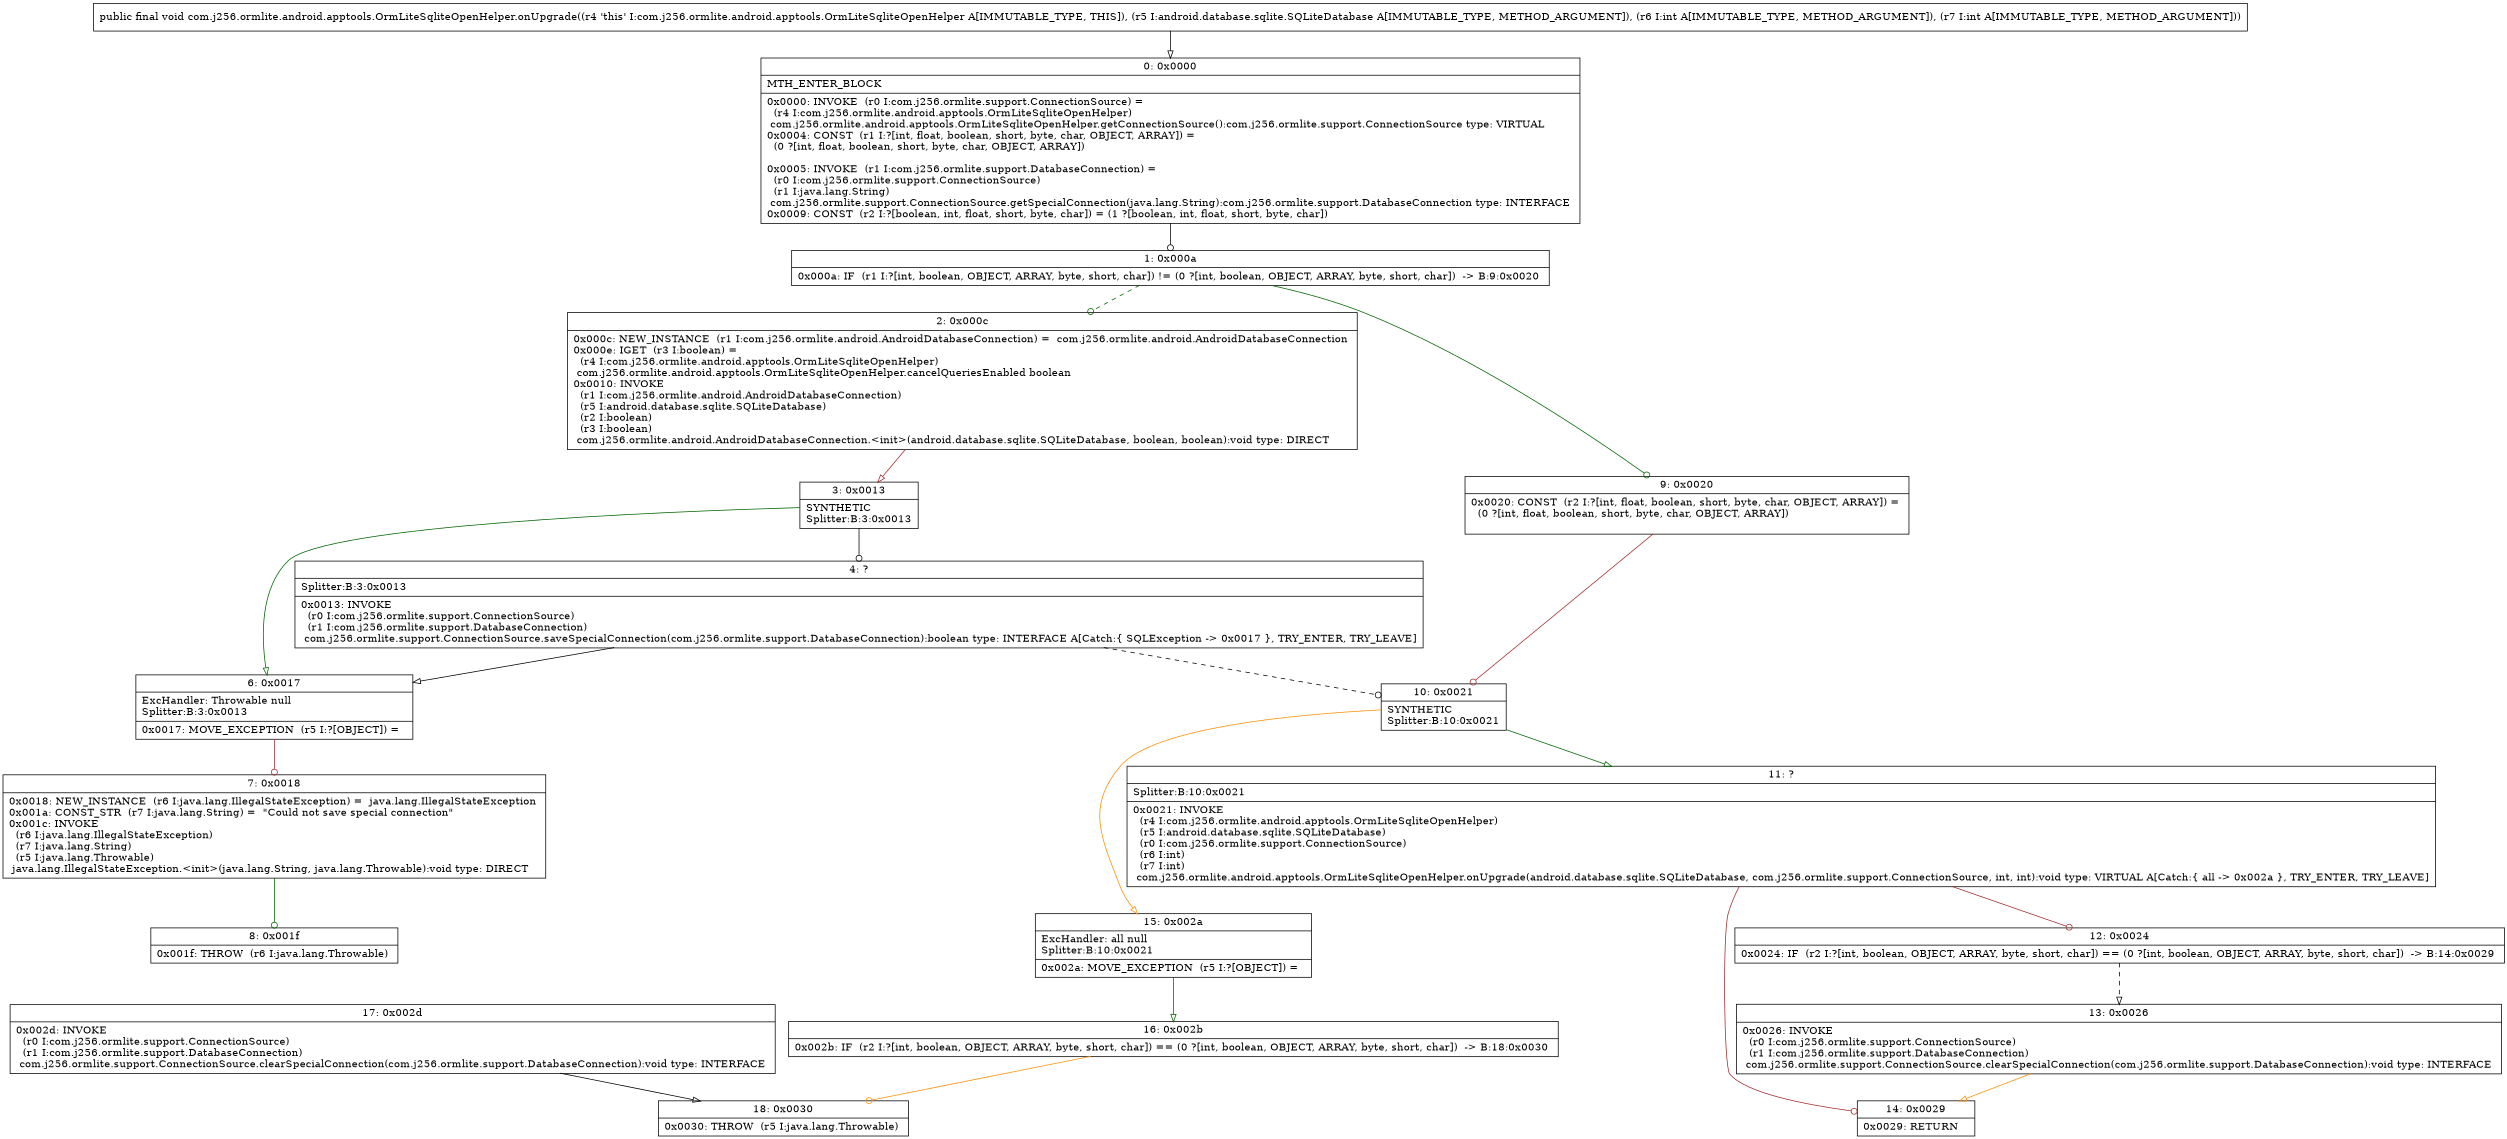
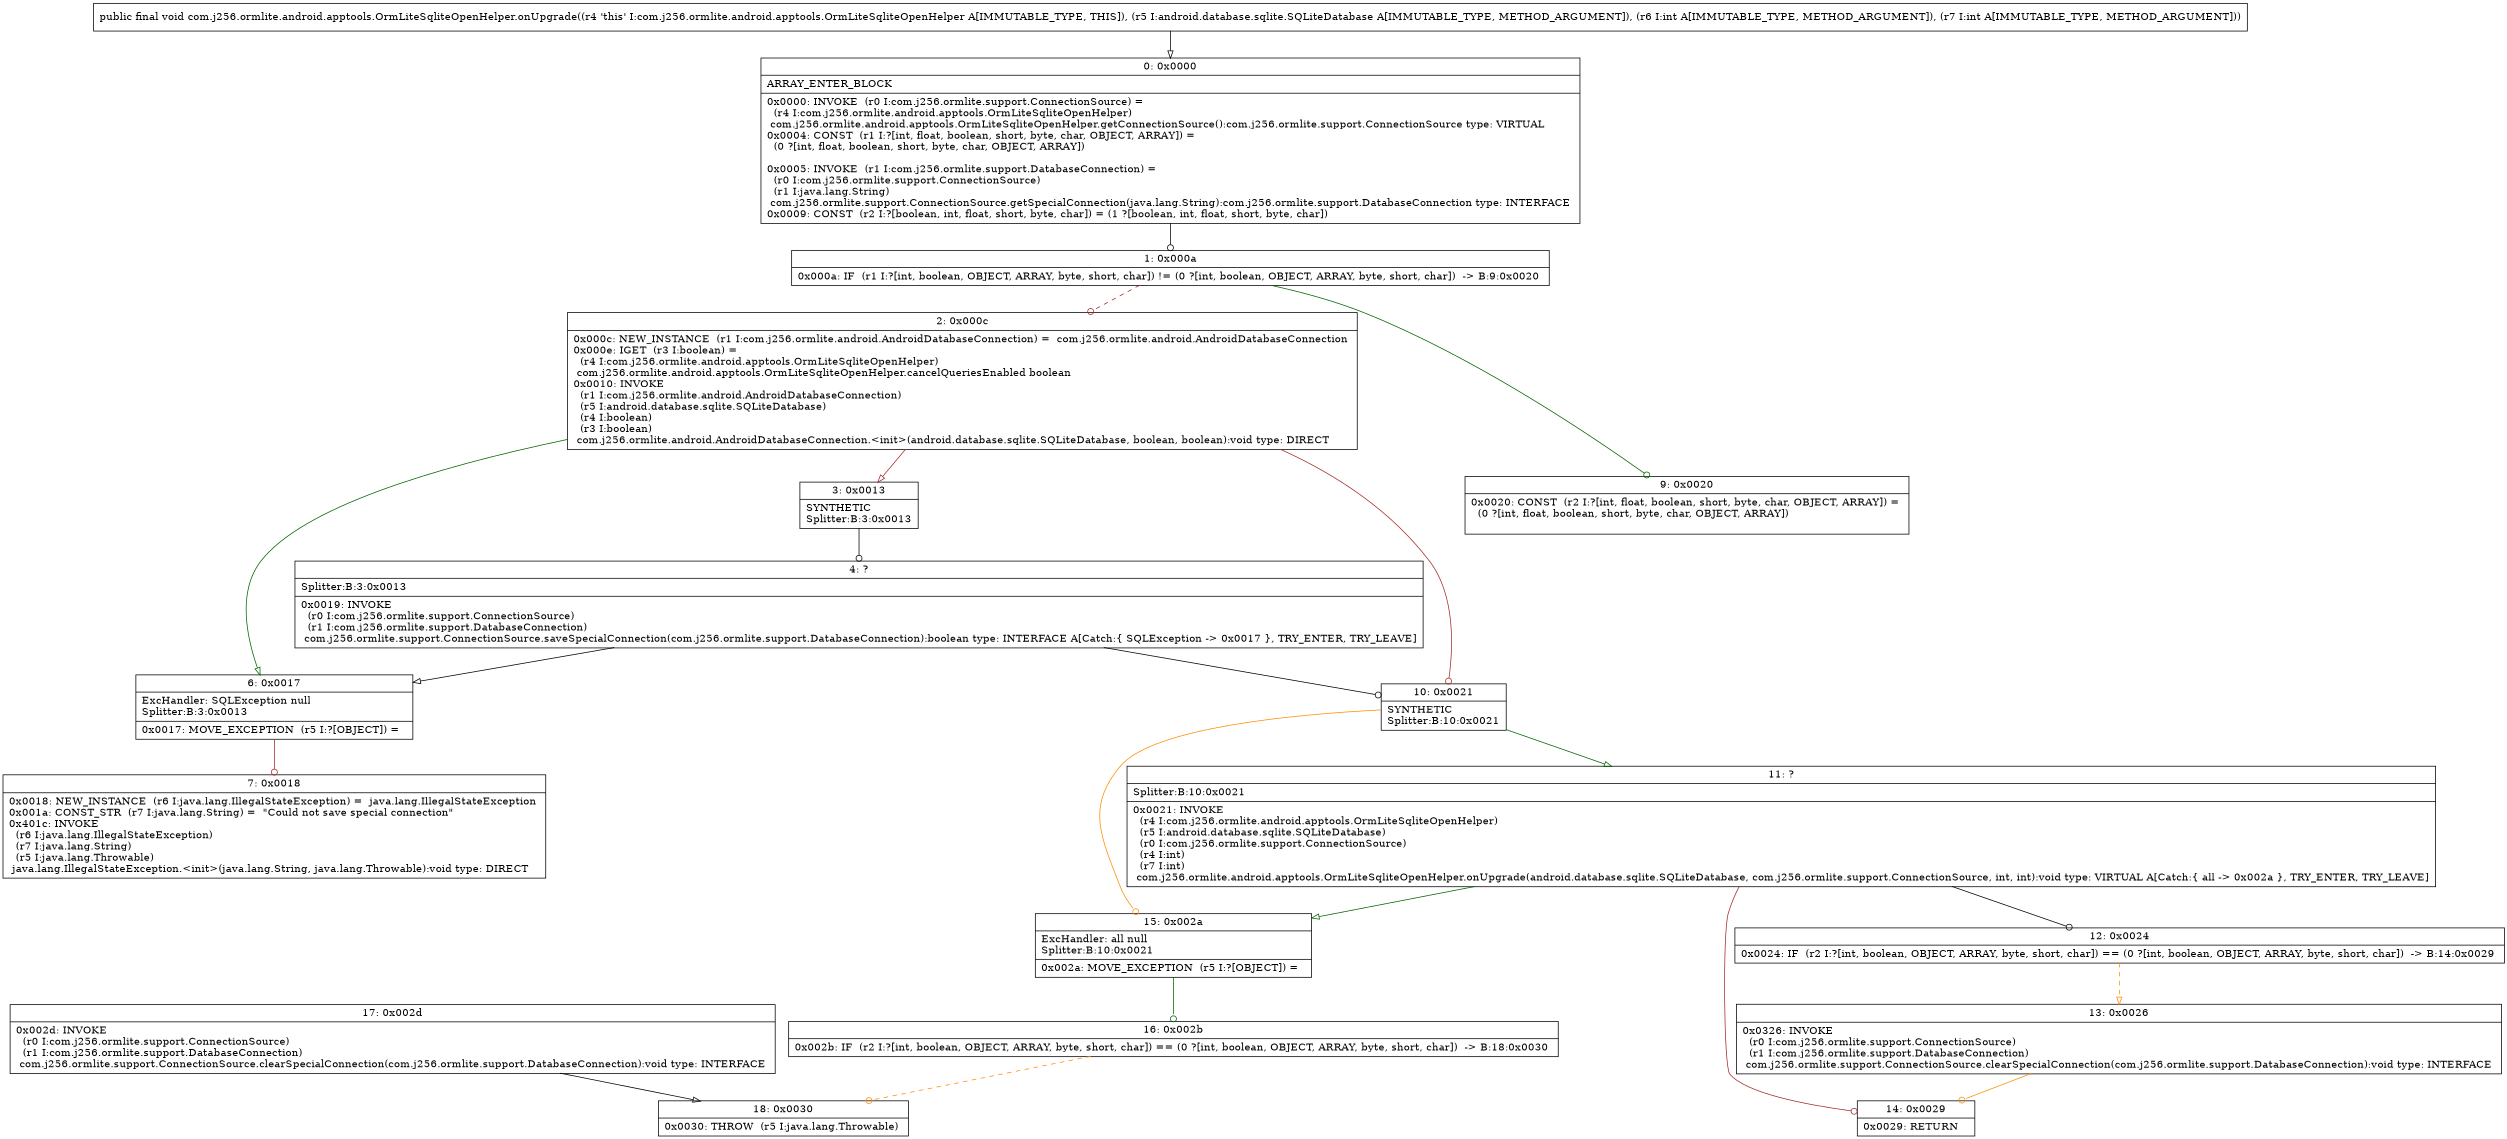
(825, 84) -> (830, 84)
(1116, 298) -> (1116, 298)
(613, 418) -> (613, 418)
(485, 524) -> (354, 501)
(350, 605) -> (350, 605)
(1564, 607) -> (1408, 536)
(1240, 671) -> (1240, 671)
(217, 701) -> (226, 701)
(1171, 739) -> (1171, 739)
(58, 824) -> (58, 824)
(1159, 855) -> (1159, 855)
none -> (1397, 901)
(2009, 906) -> (2009, 906)
(274, 945) -> none
(2119, 980) -> (2119, 980)
(1173, 996) -> (1173, 996)
(1791, 1031) -> (1791, 1031)
(981, 1078) -> (981, 1078)
(1999, 1086) -> (1999, 1086)
